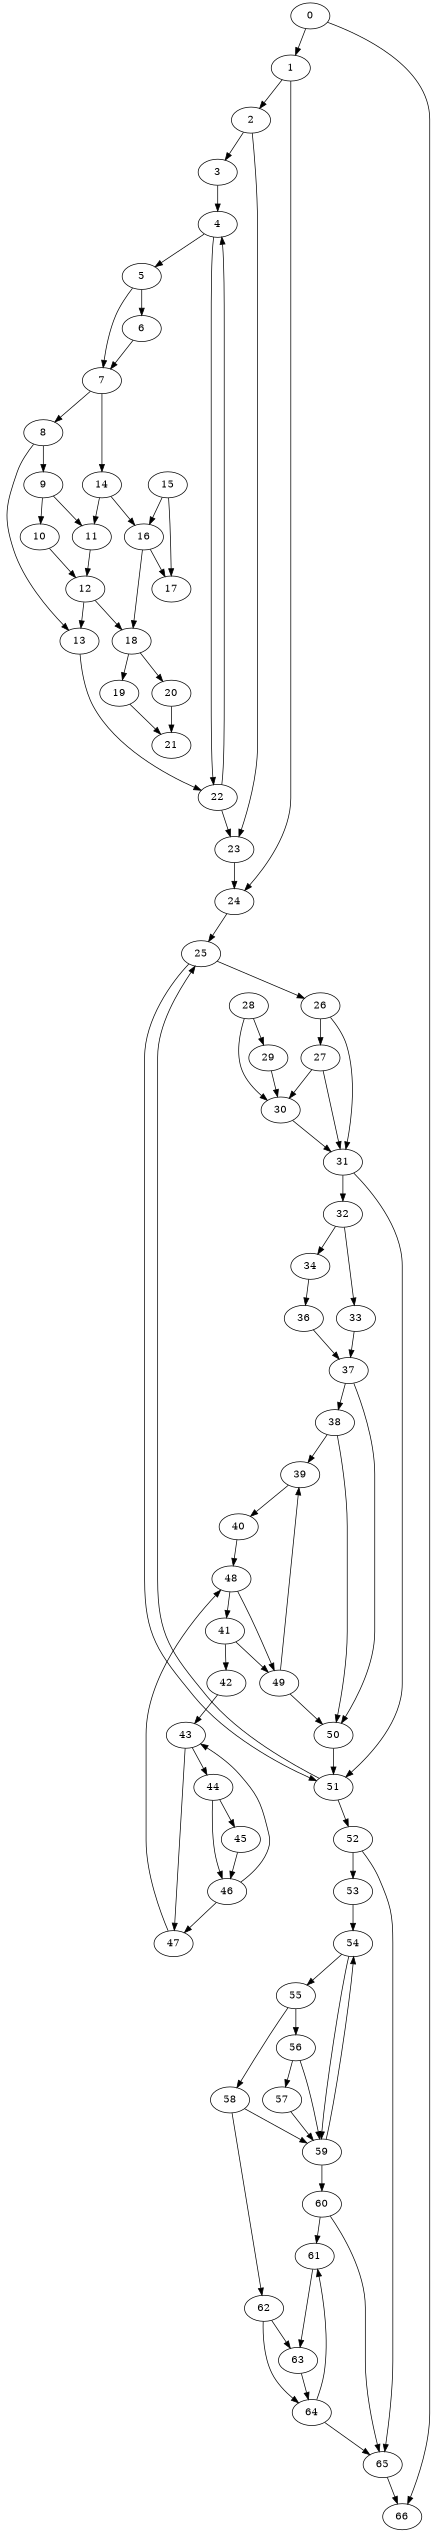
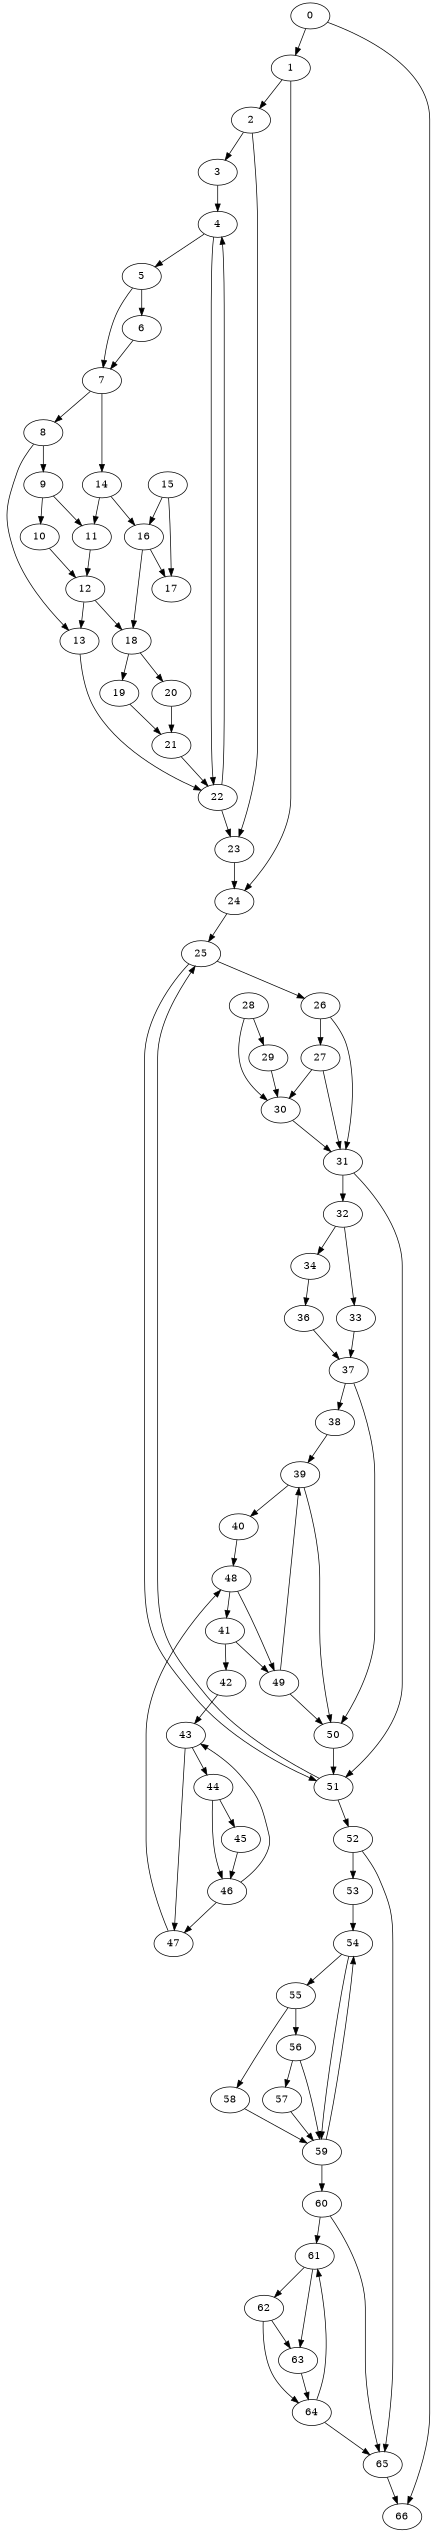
none -> (192, 769)
(347, 1575) -> (320, 1601)
(246, 2201) -> (292, 2280)
